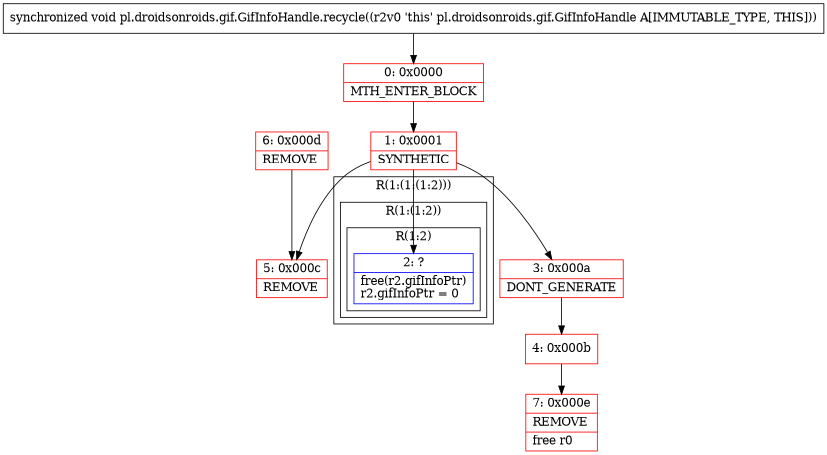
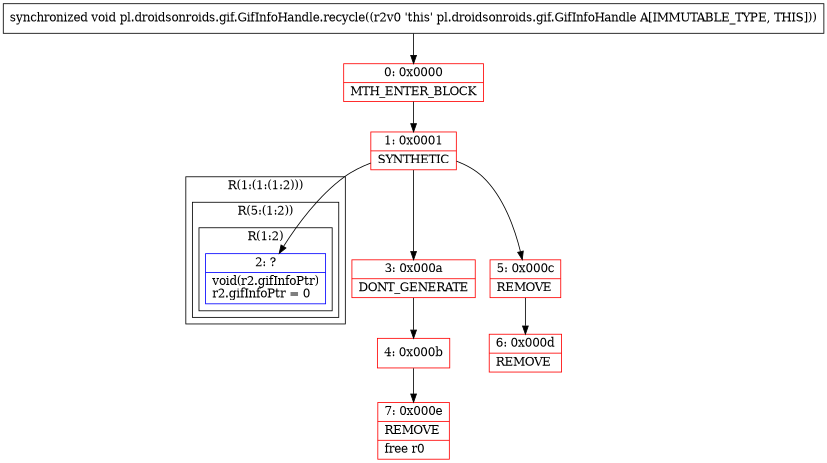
(292, 211) -> (525, 312)
(414, 212) -> (266, 212)
(414, 282) -> (266, 282)
